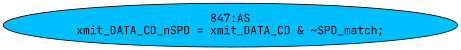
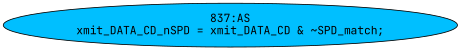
(230, 25) -> (230, 25)
